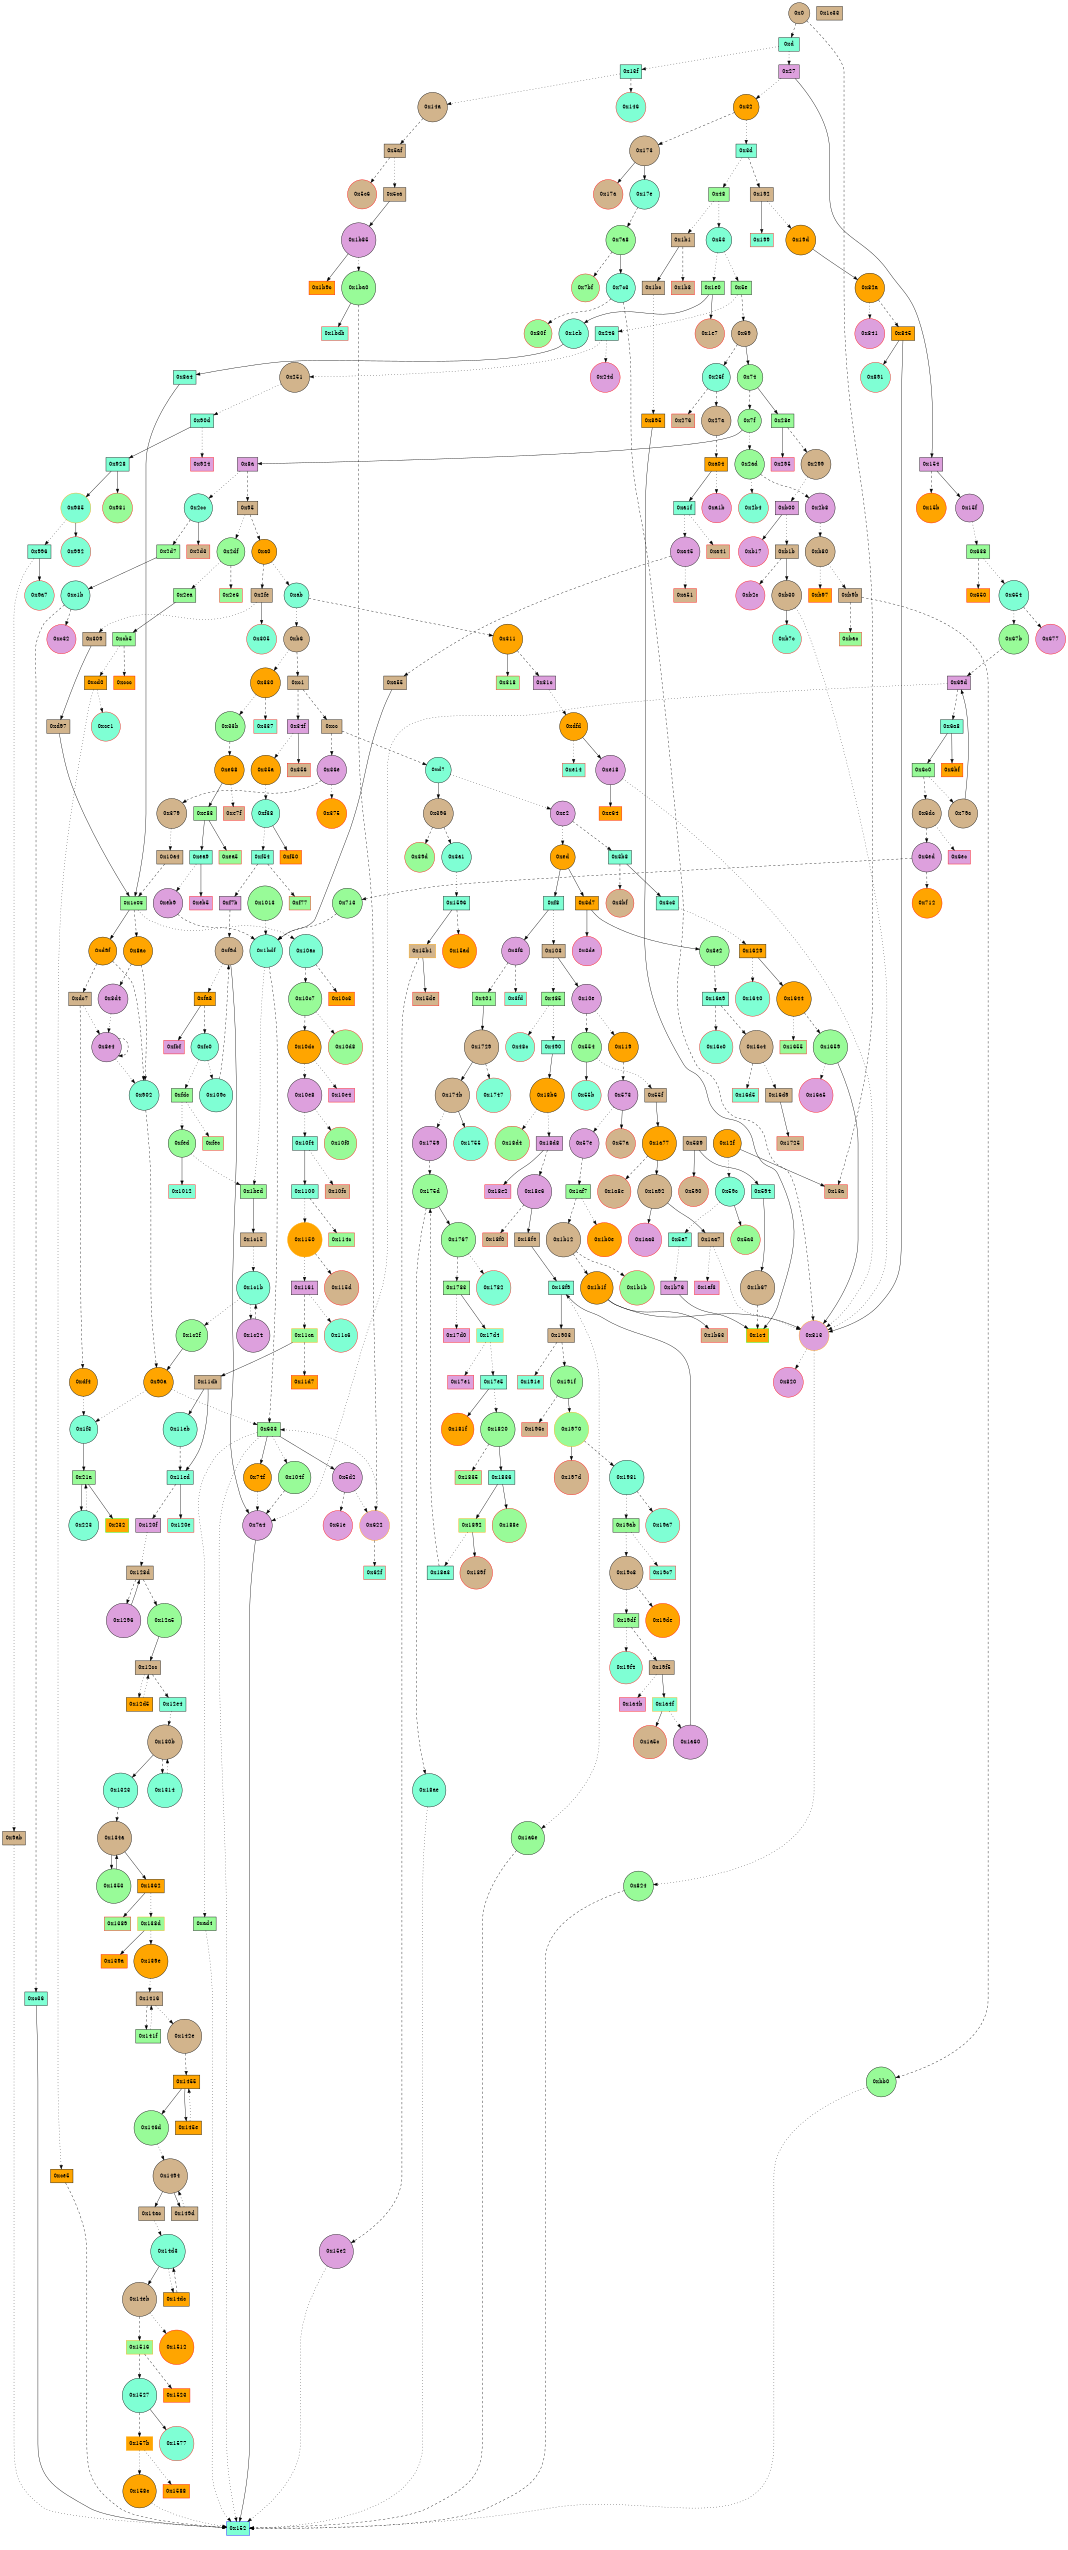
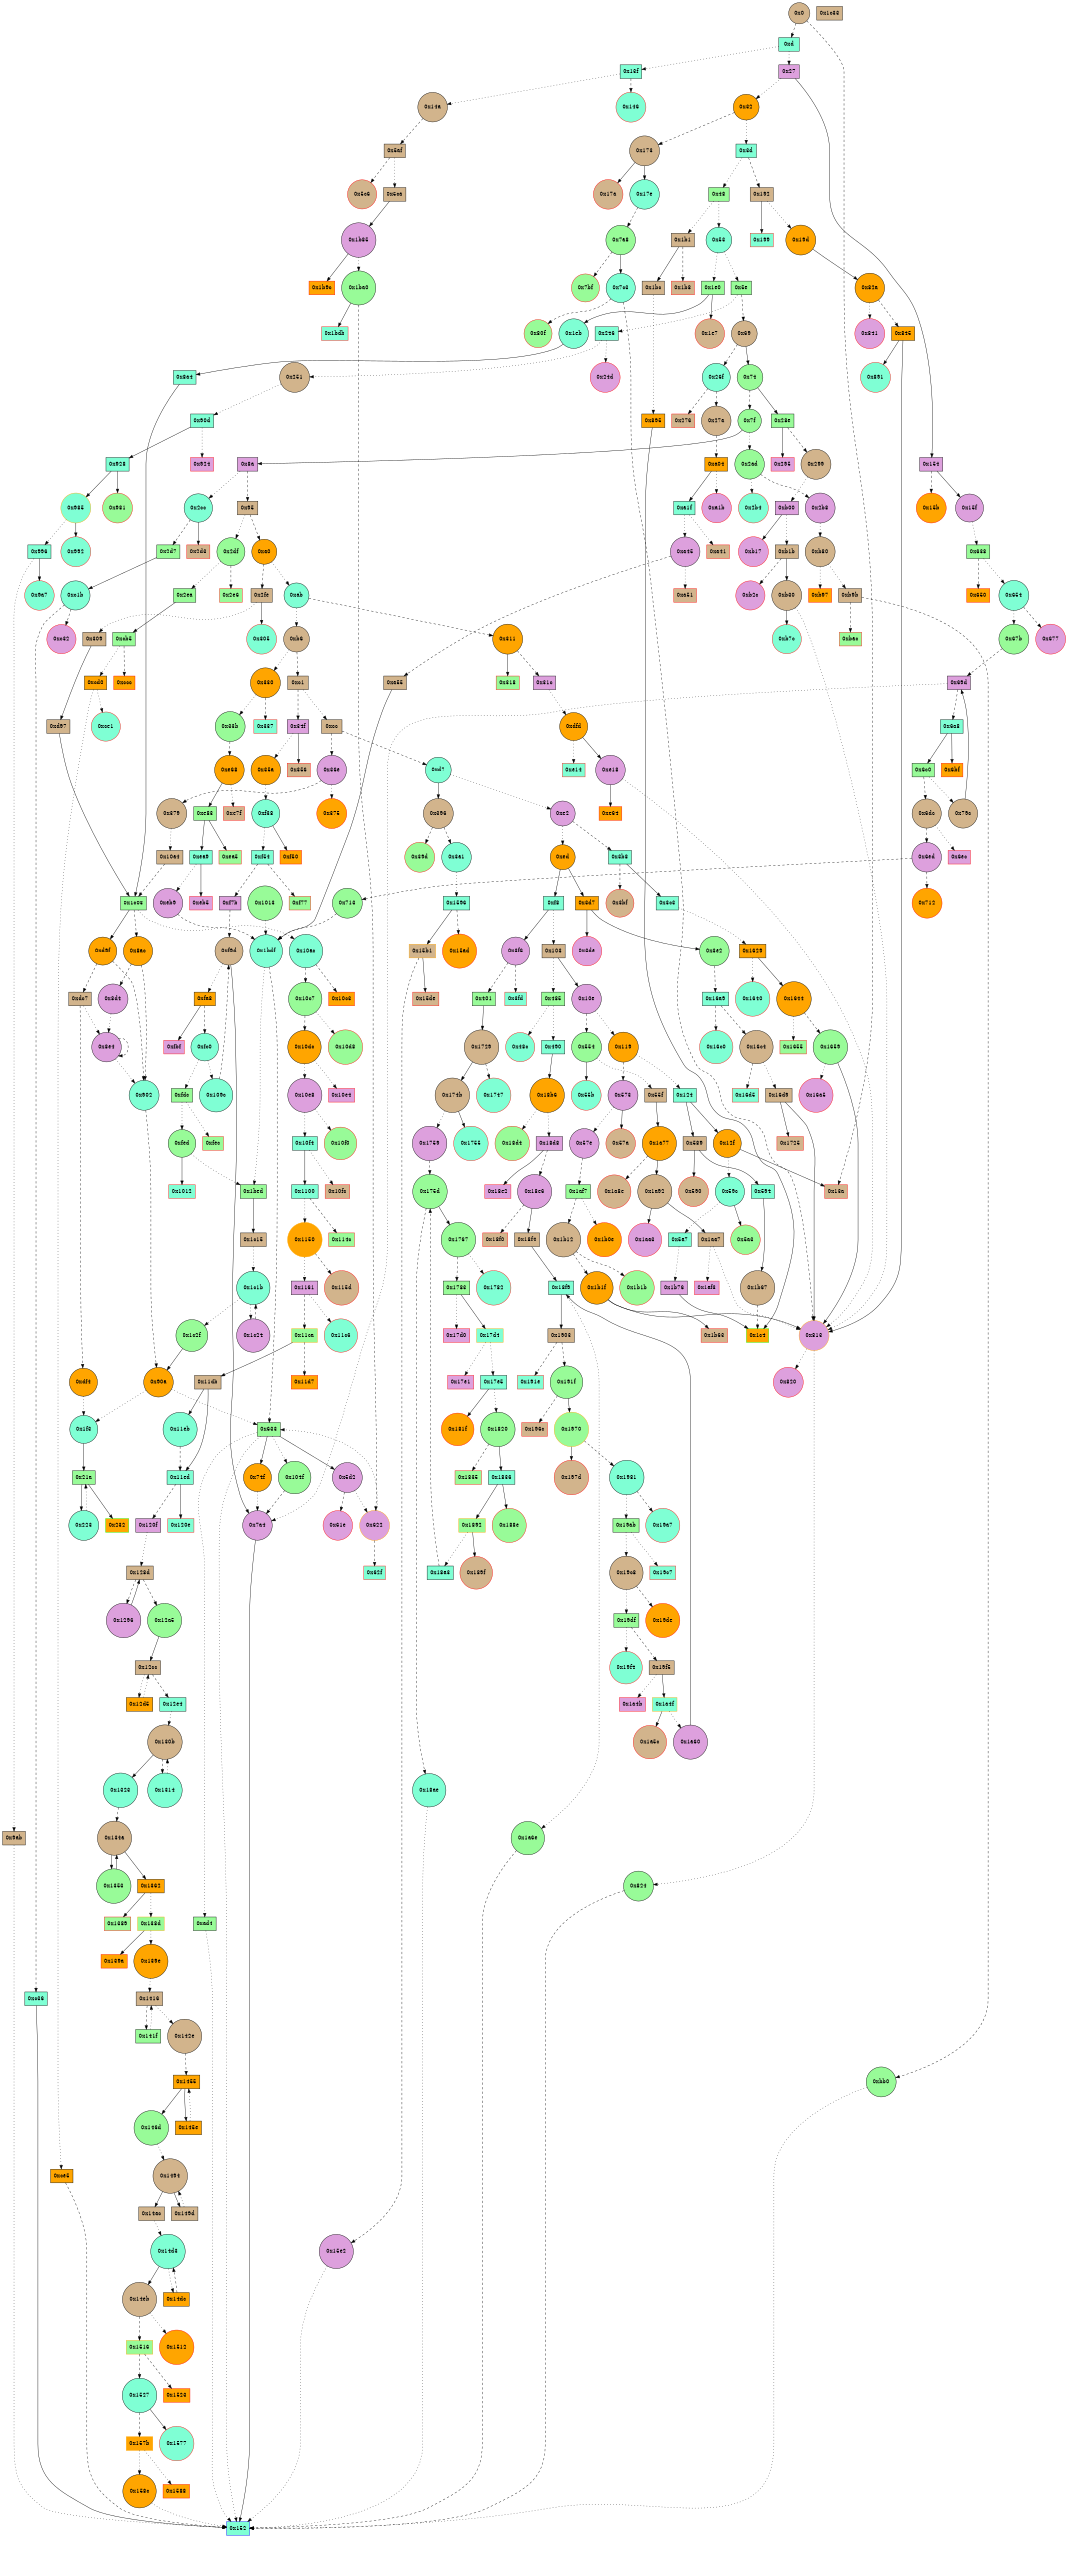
(314, 703) -> (314, 703)
none -> (685, 1095)
none -> (814, 1205)
